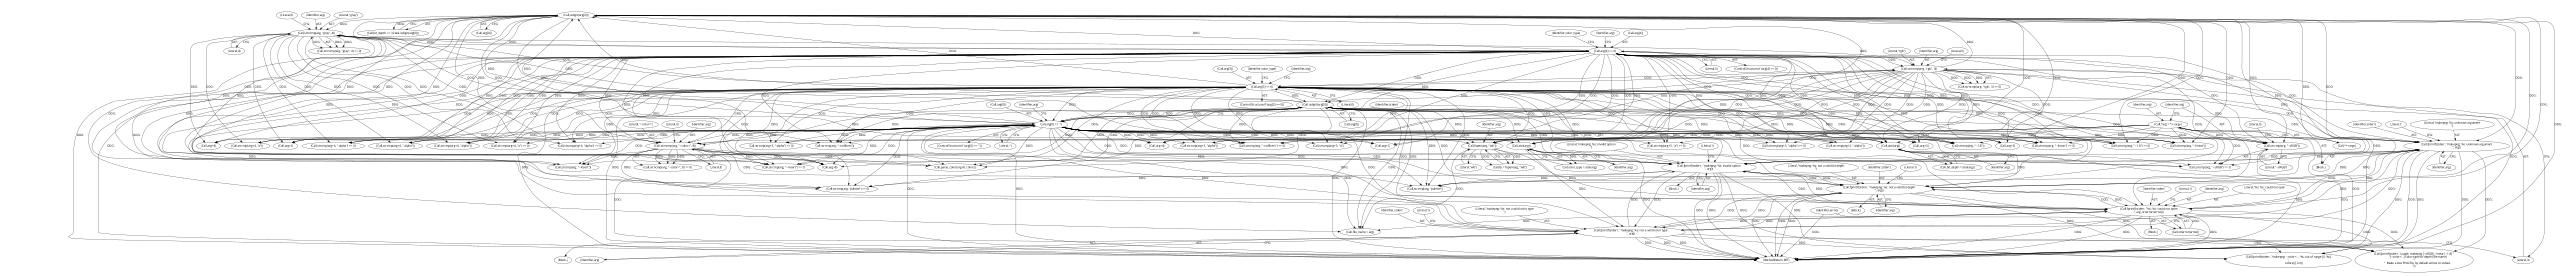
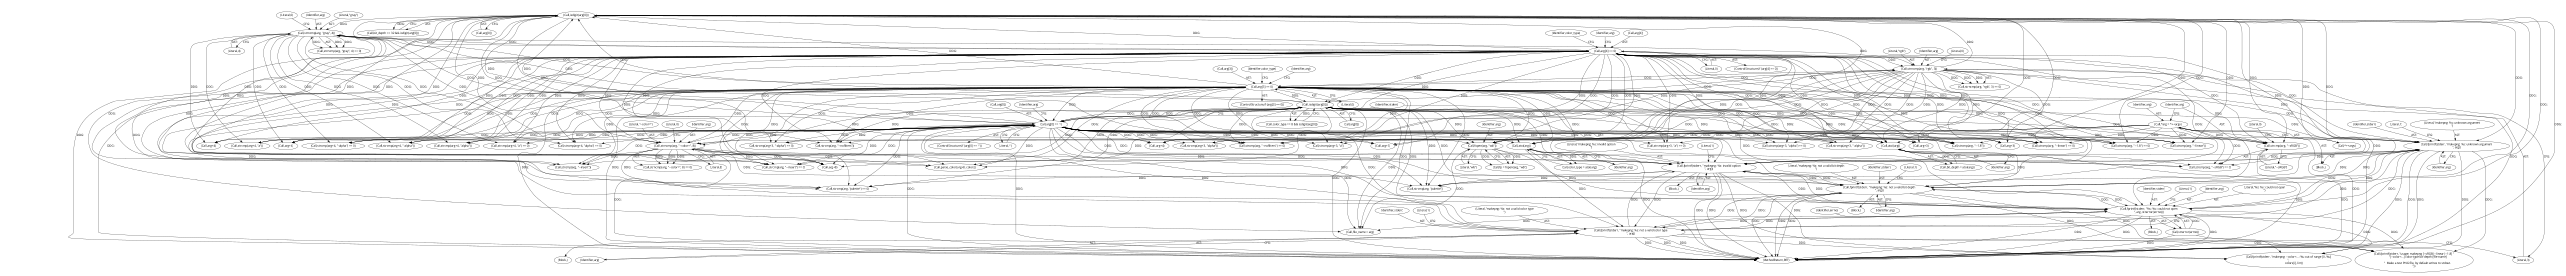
none -> (1292, 124)
(1805, 234) -> (2062, 251)
